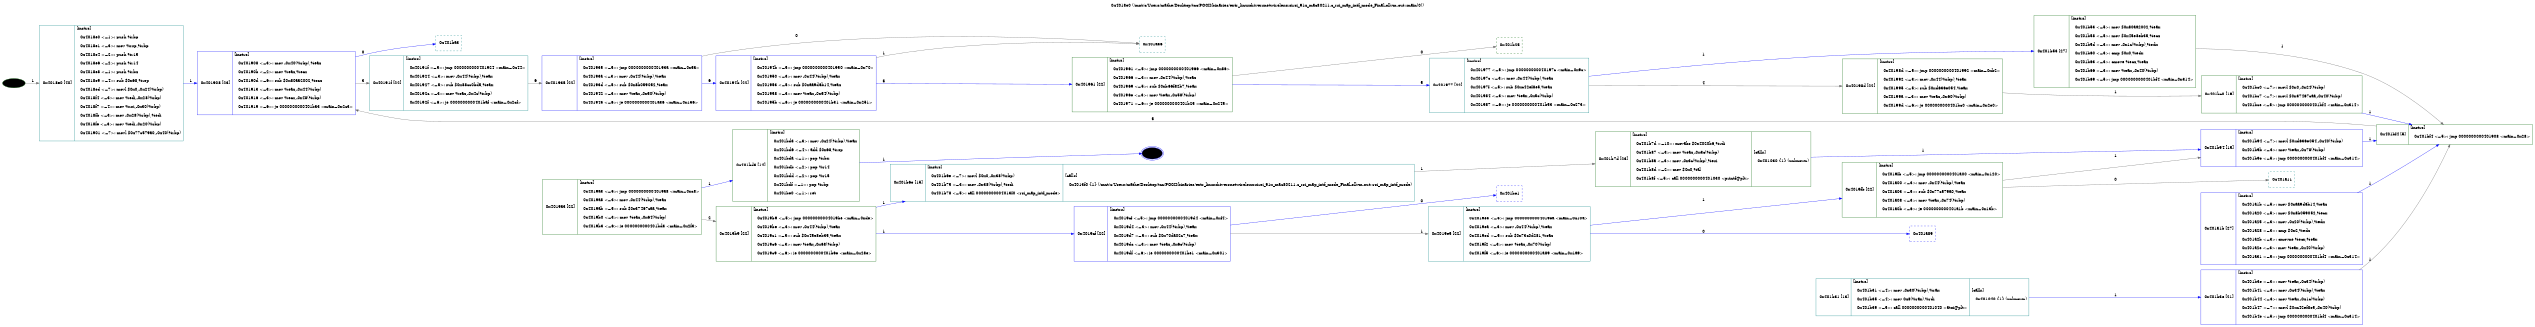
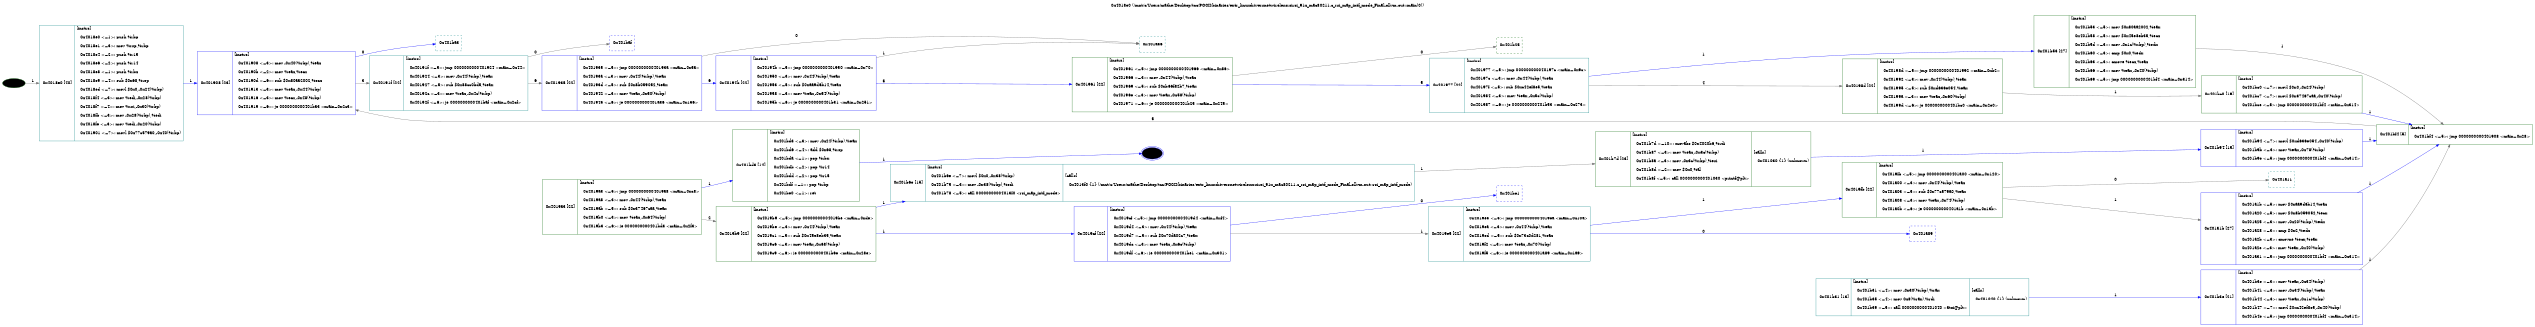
none -> (622, 43)
(2100, 169) -> (2100, 209)
